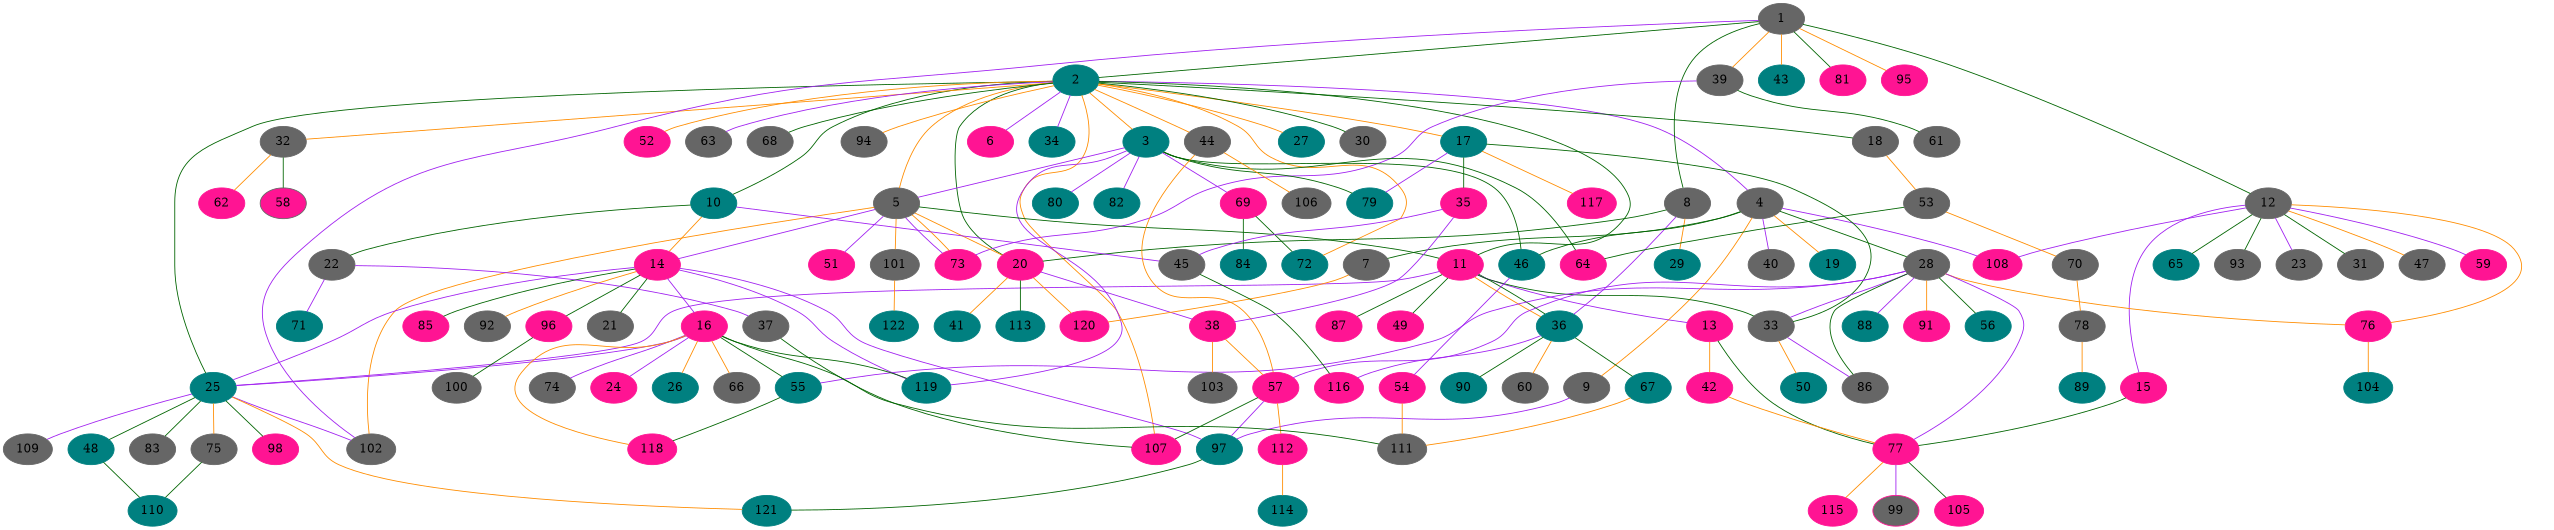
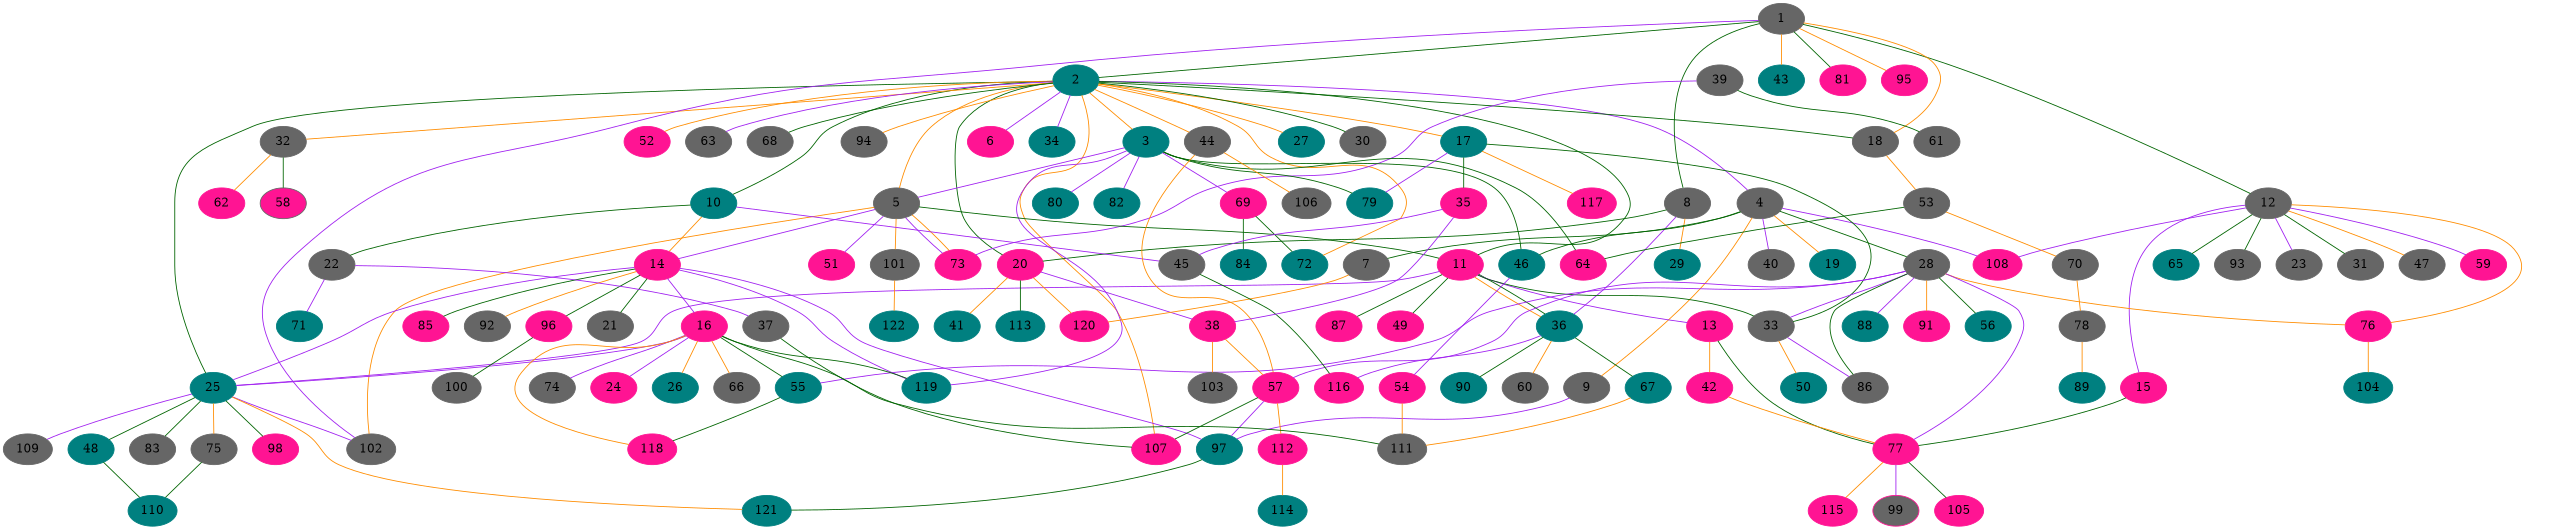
(1751, 49) -> (1937, 68)
(948, 229) -> none
